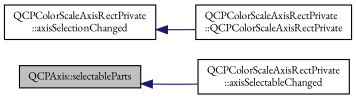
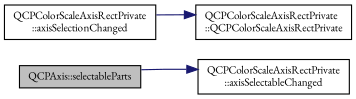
(182, 30) -> (170, 15)
(175, 84) -> (164, 69)
